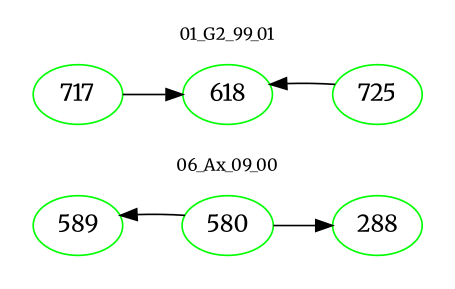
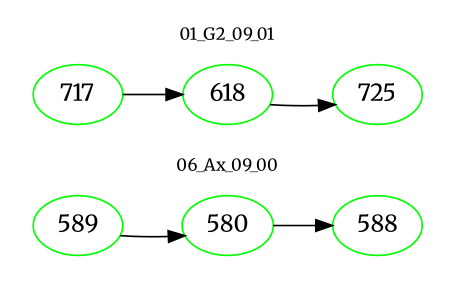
(228, 36) -> (228, 36)
(311, 83) -> (294, 106)
(161, 214) -> (144, 237)
(377, 226) -> (377, 226)
